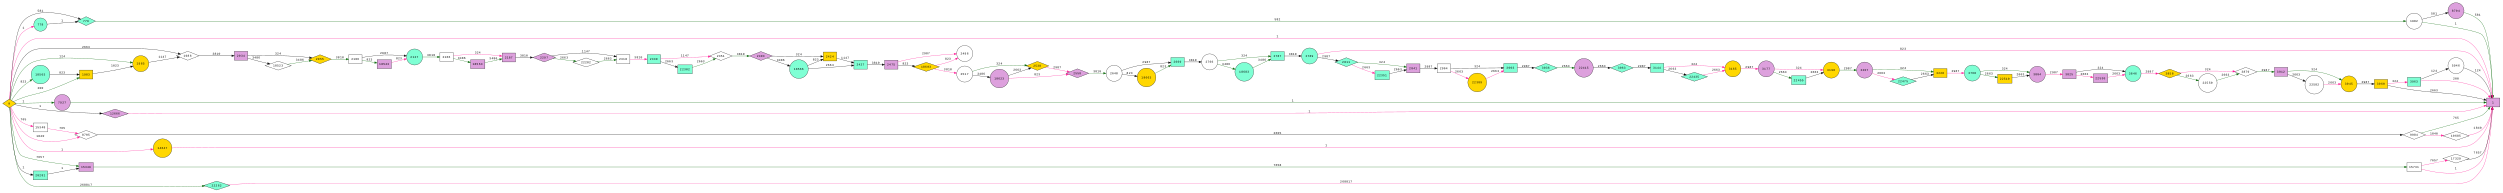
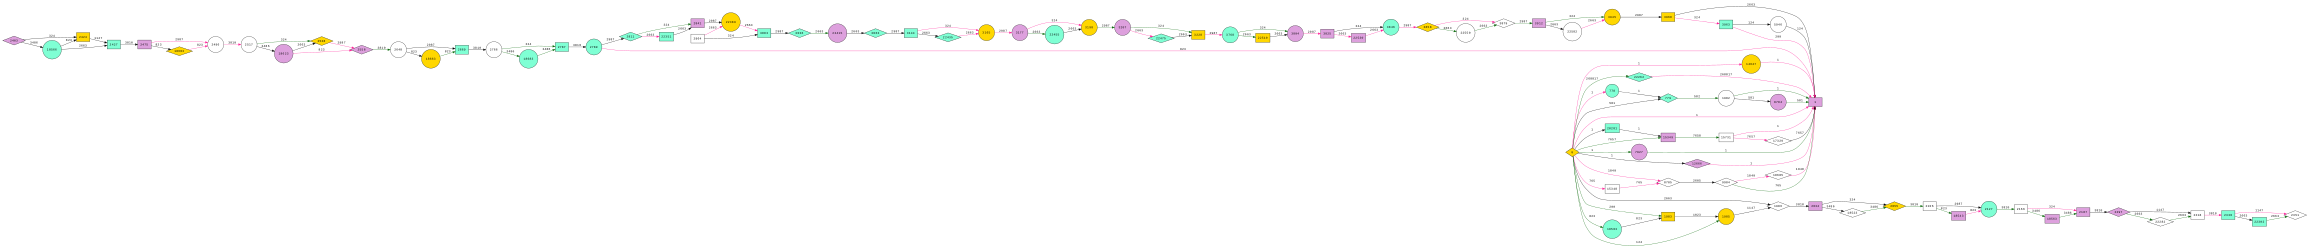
(740, 56) -> none
(1427, 68) -> (712, 23)
(944, 71) -> (231, 44)
(1799, 80) -> (1055, 35)
